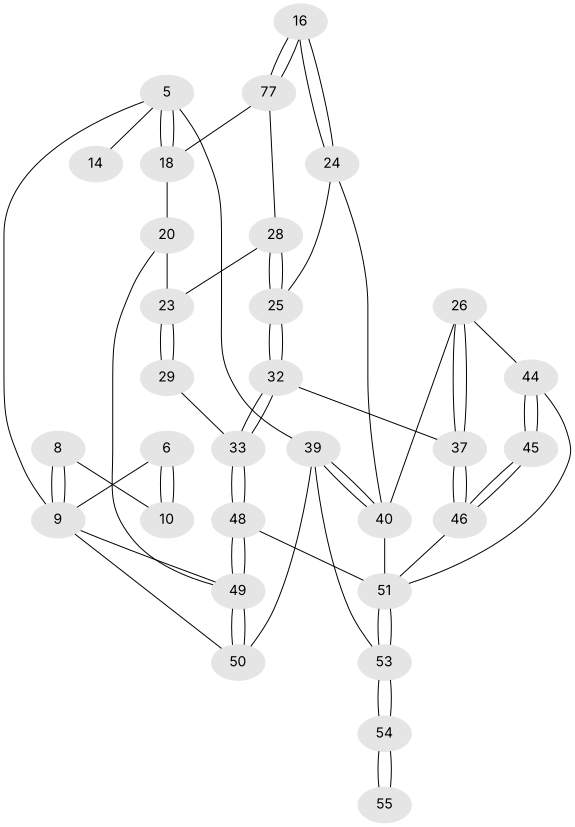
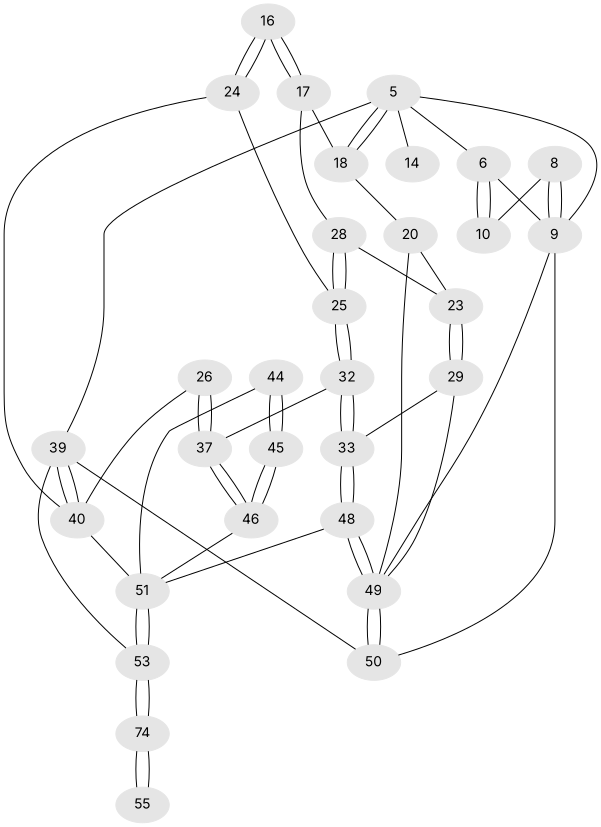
(269, 93) -> (304, 93)
none -> (439, 129)
(495, 342) -> none
none -> (438, 477)
(385, 734) -> (143, 734)
